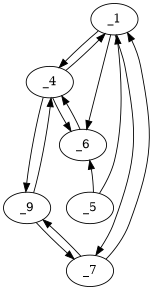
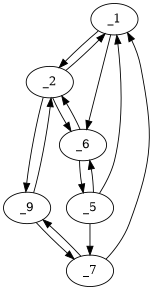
(50, 82) -> (50, 82)
(133, 143) -> (90, 235)
none -> (80, 172)
